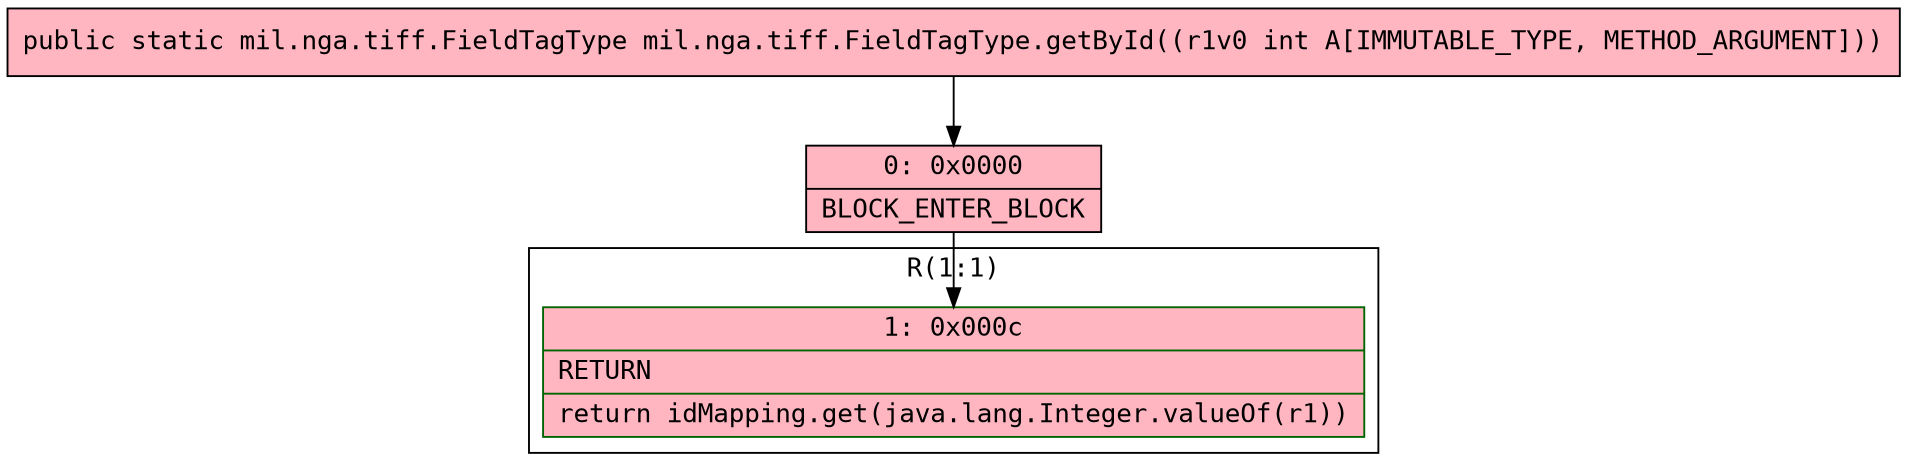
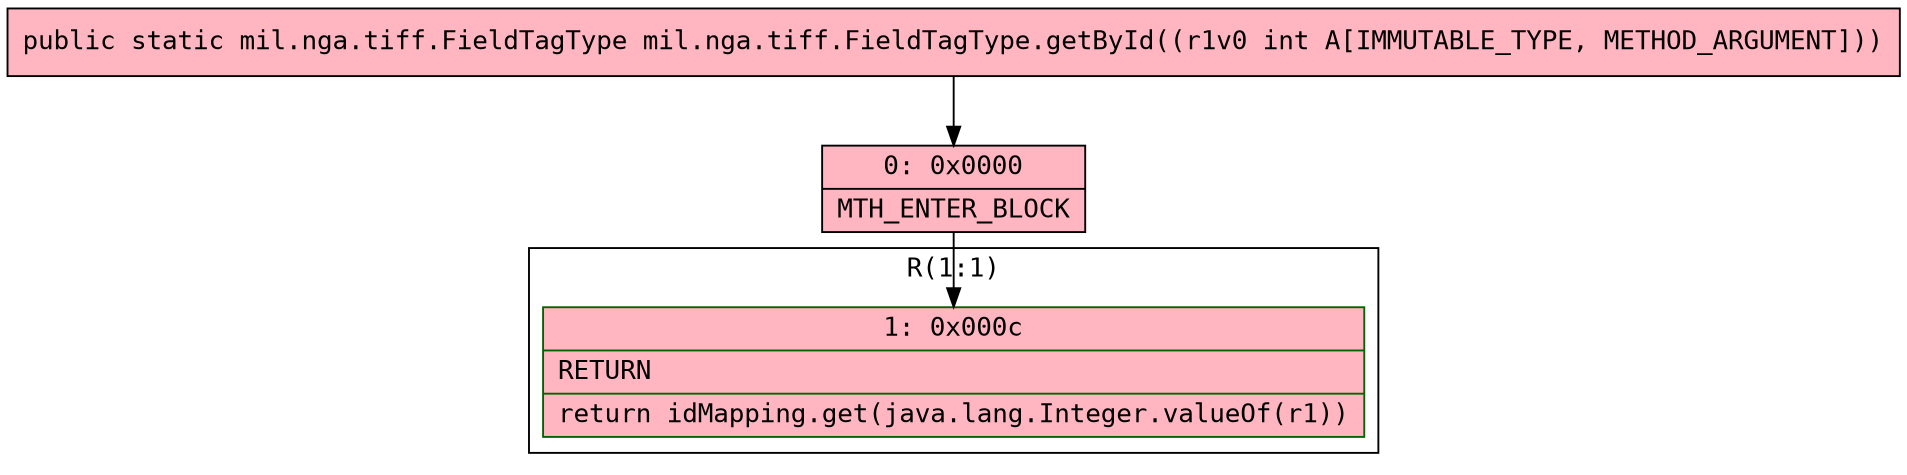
(954, 210) -> (954, 210)
